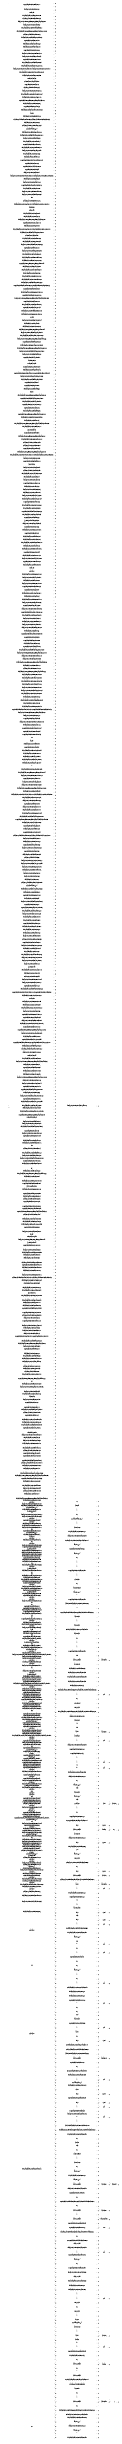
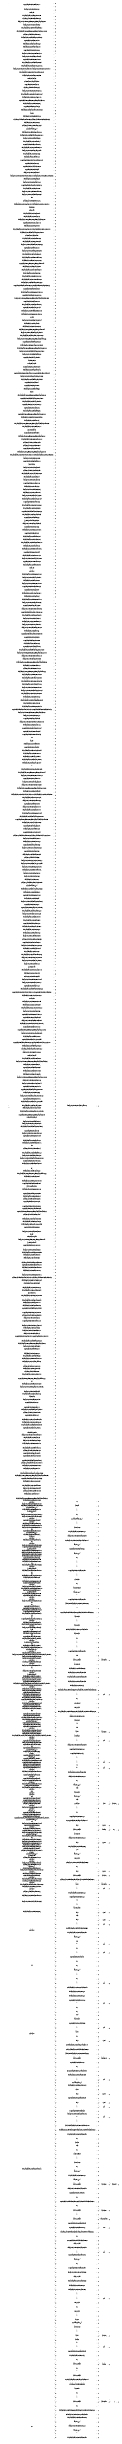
(9, 1420) -> none
